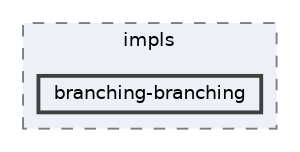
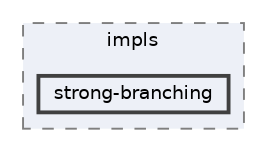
(150, 94) -> (133, 94)
